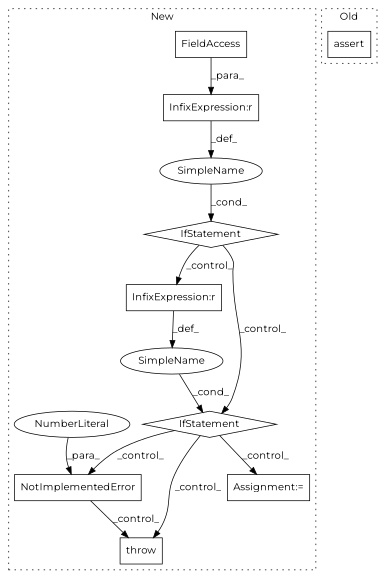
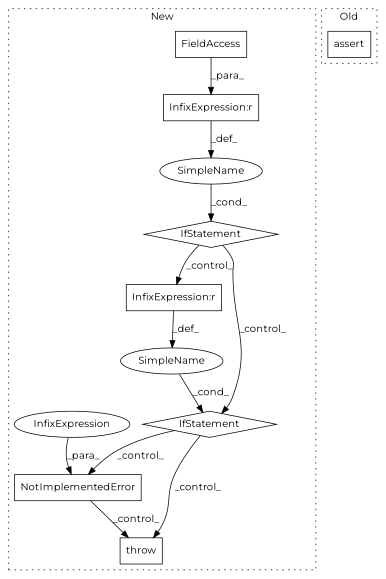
(72, 424) -> (72, 424)
(269, 488) -> none
